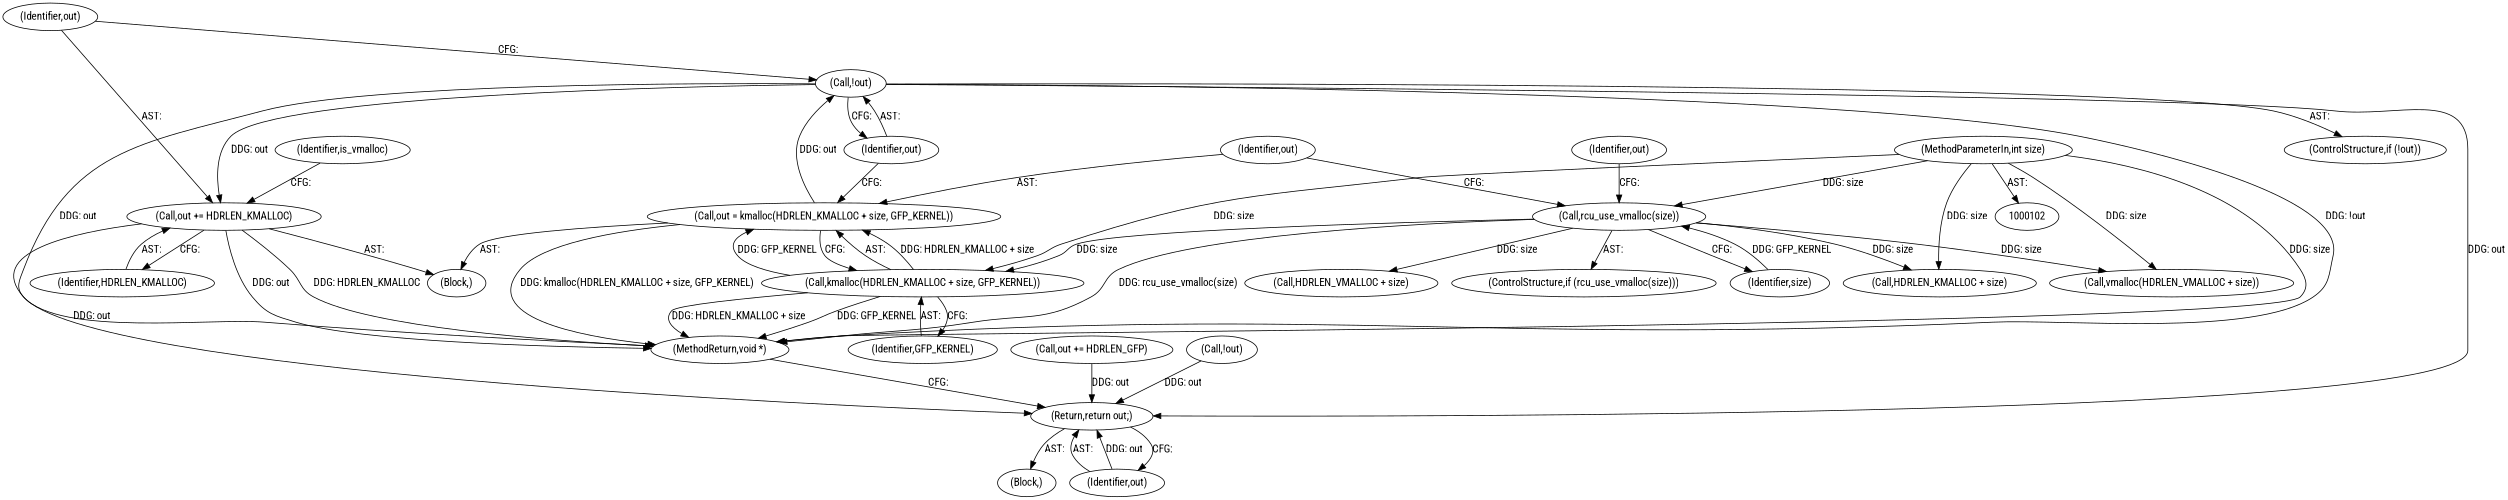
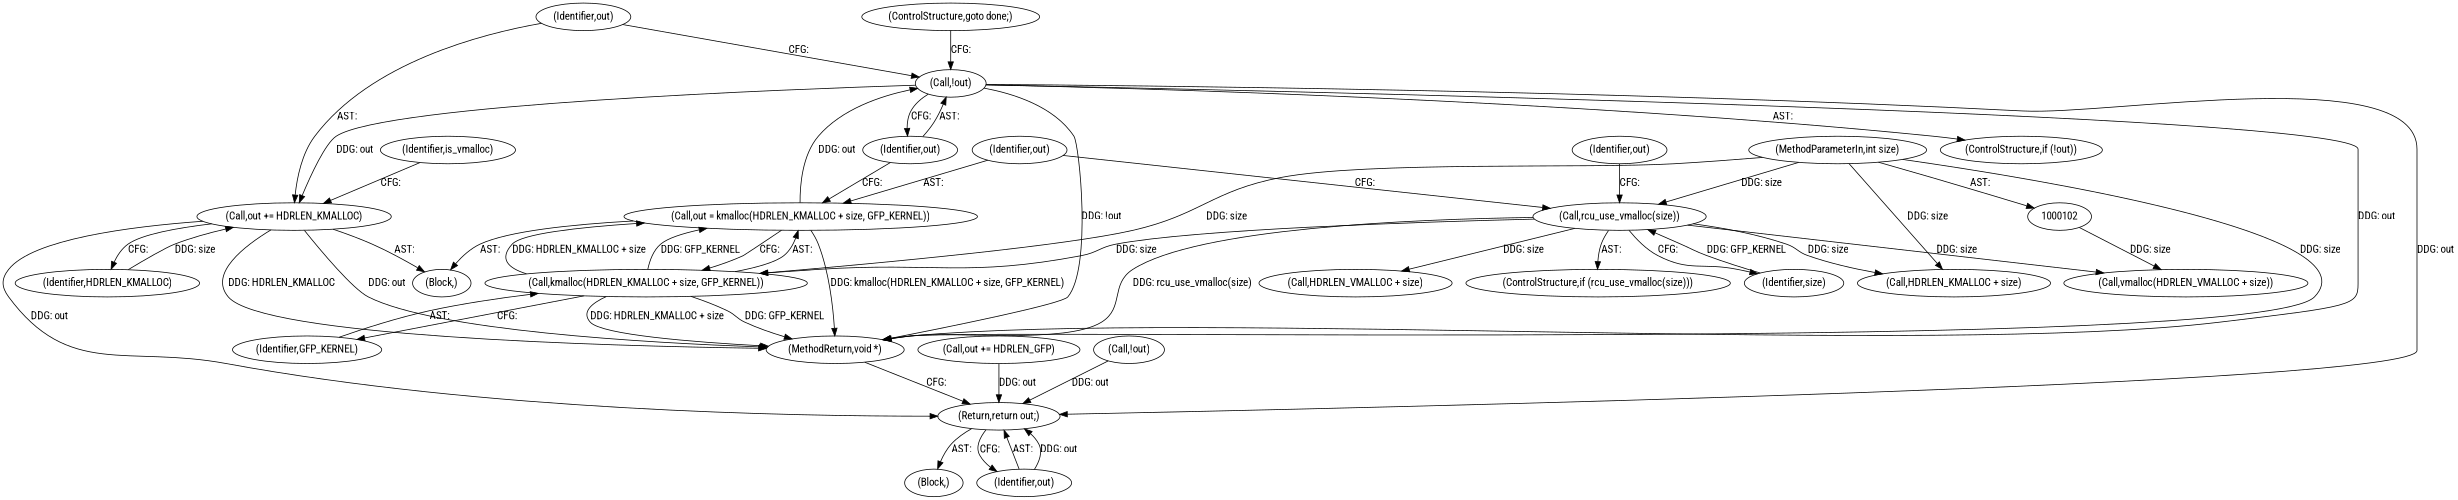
none -> (951, 17)
(2081, 211) -> (2117, 247)
(153, 250) -> (195, 250)
